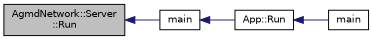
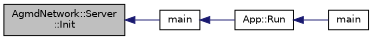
(64, 20) -> (64, 20)
